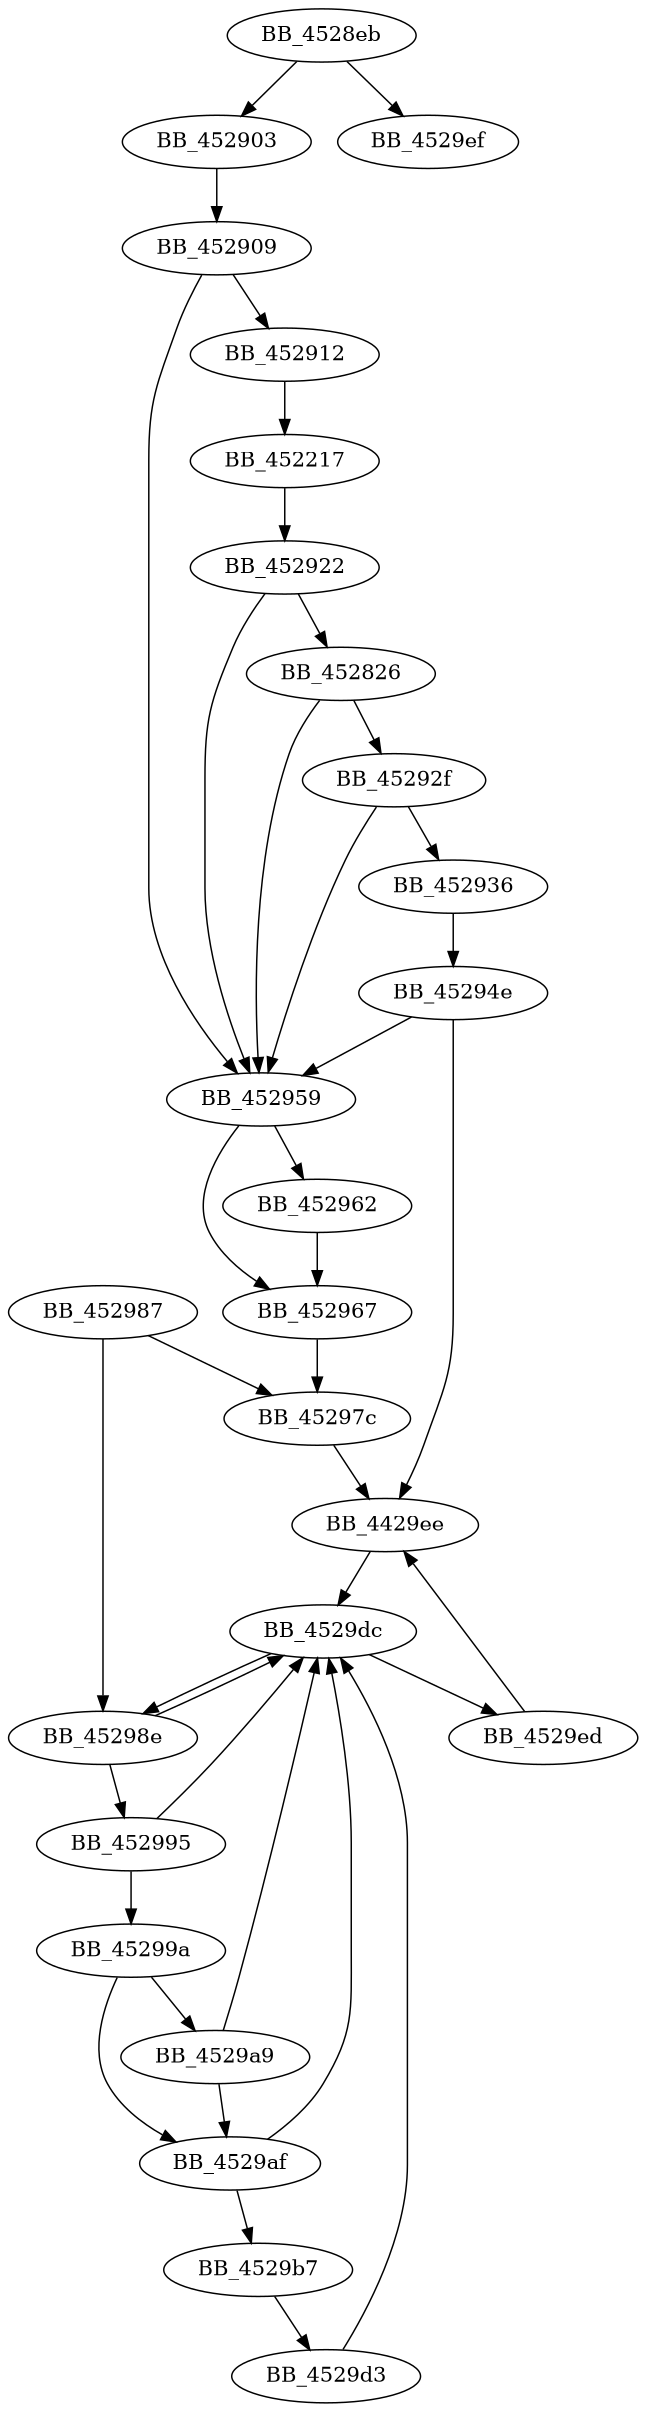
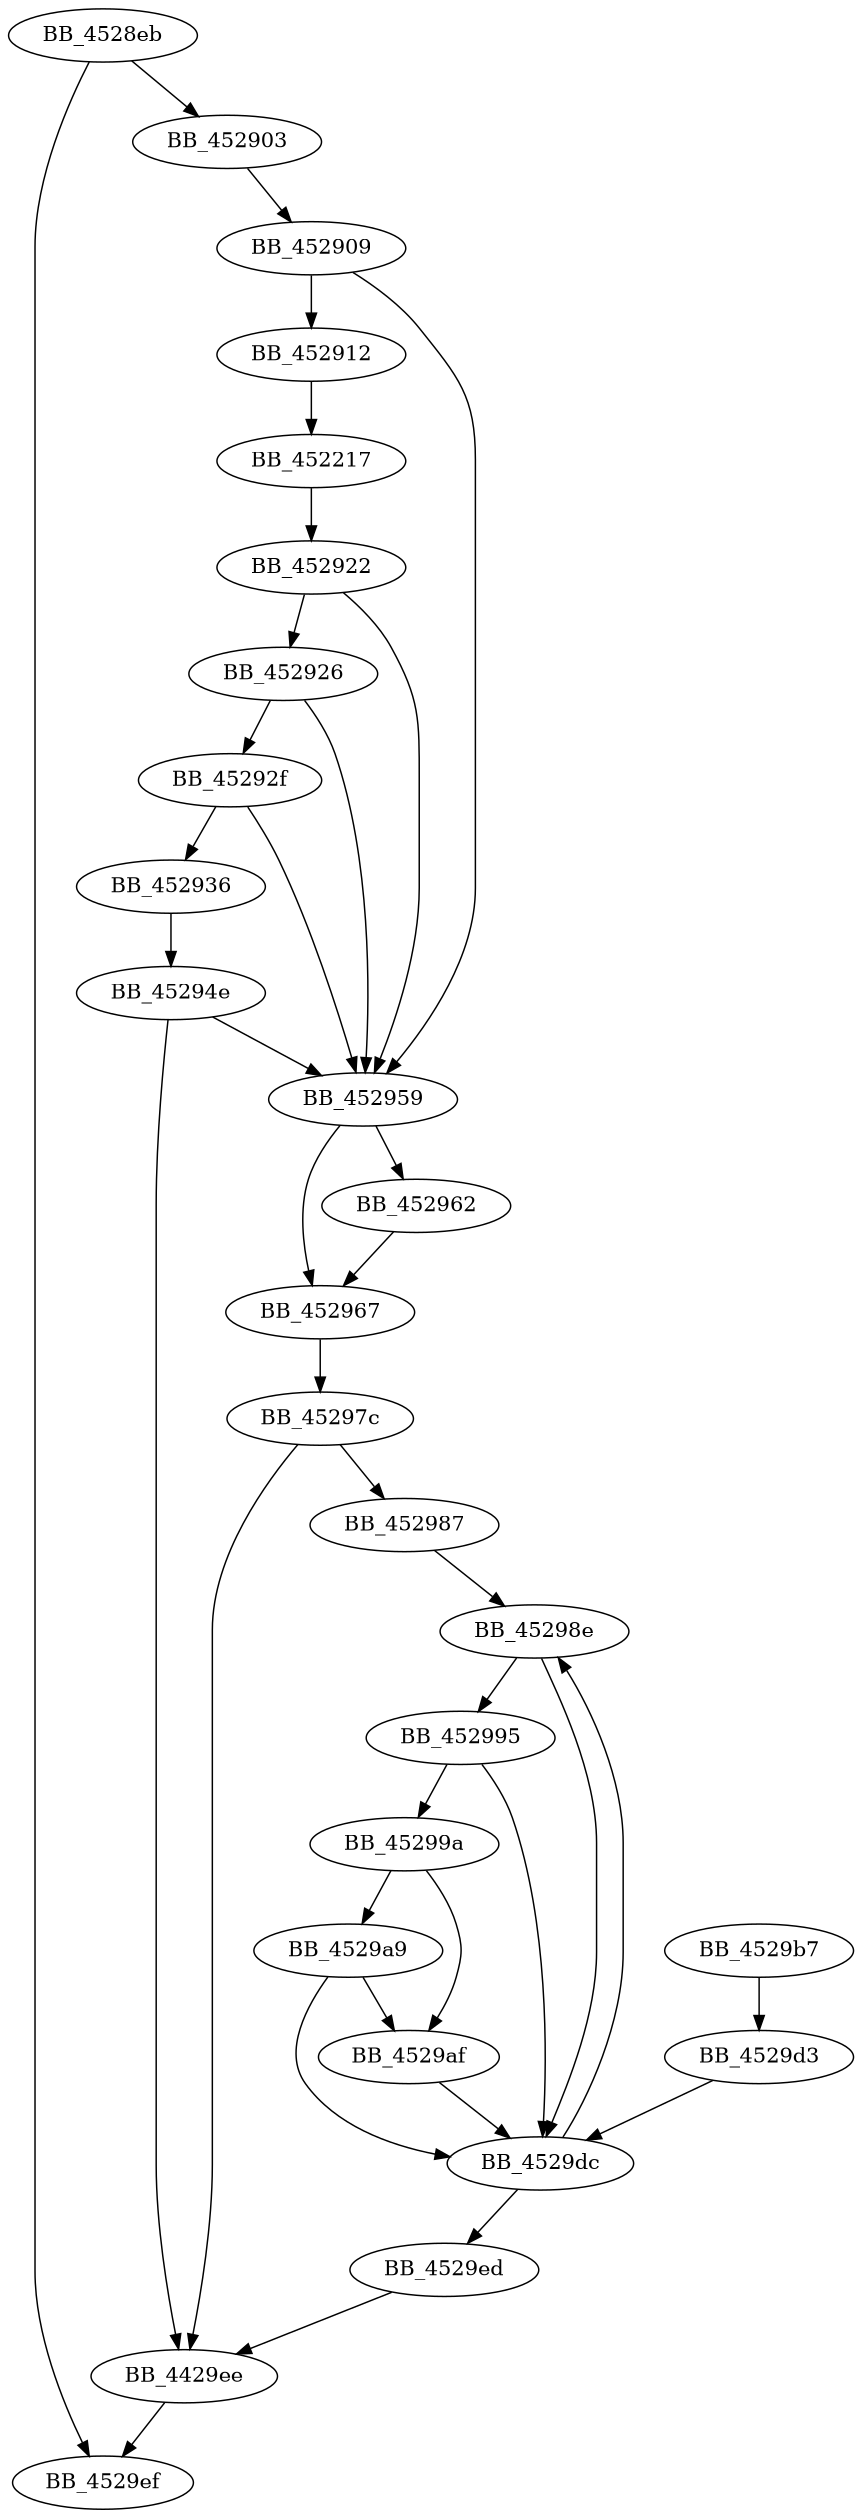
(341, 674) -> (283, 674)
(204, 1362) -> (357, 1466)
(358, 1572) -> (148, 2424)
(242, 2210) -> none
